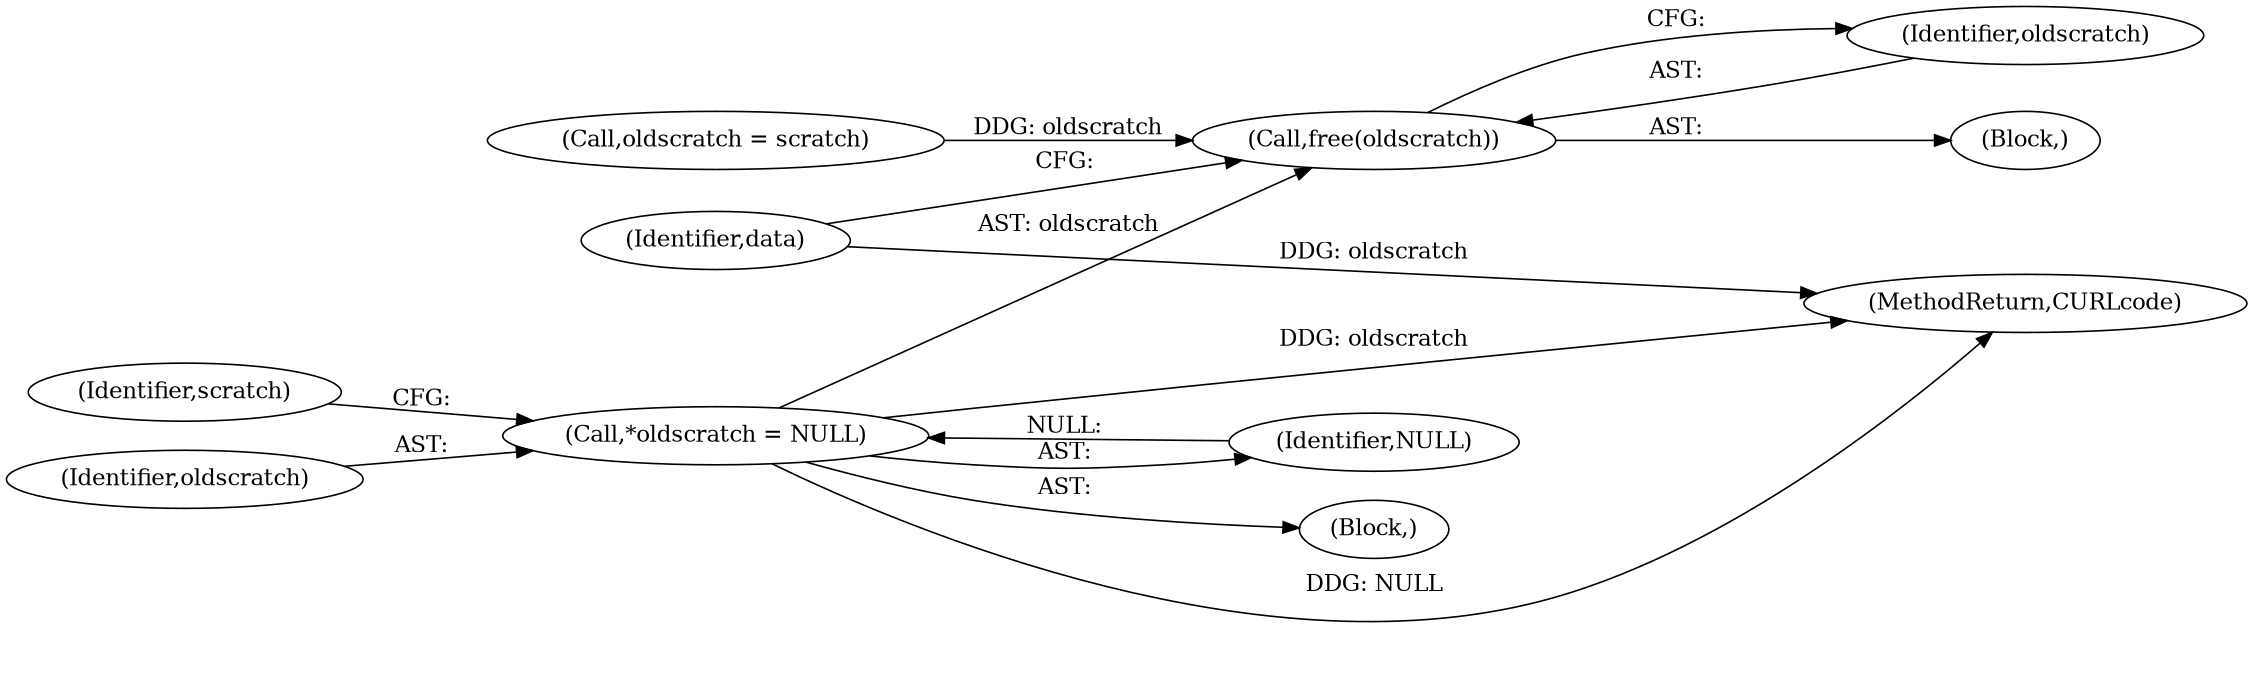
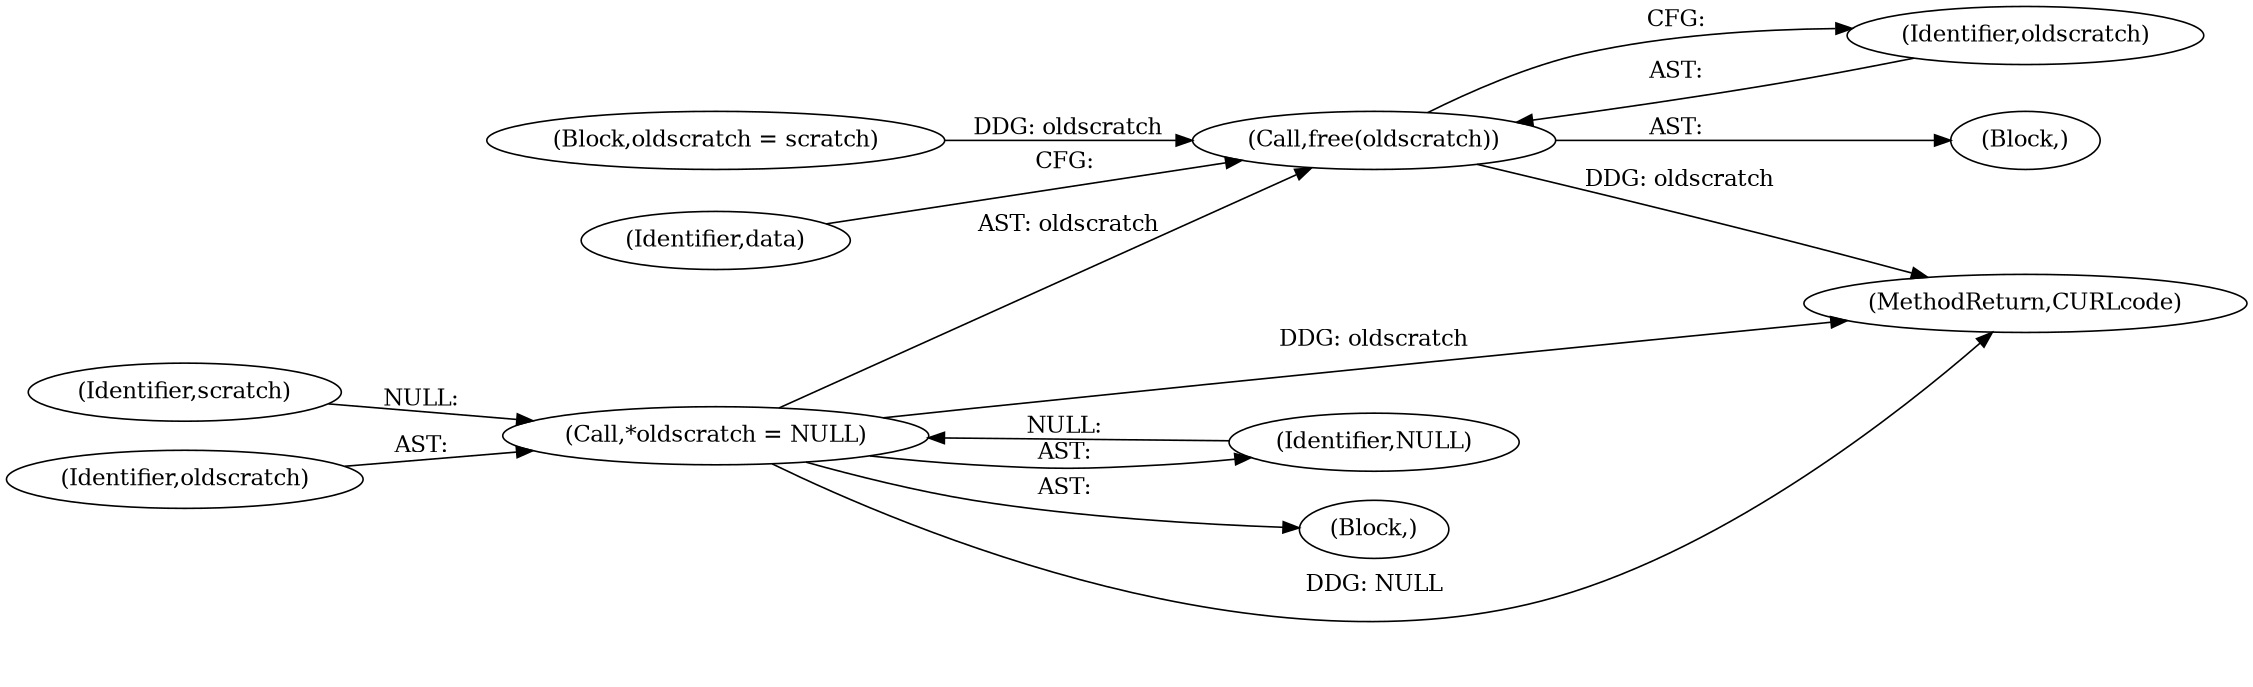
(716, 140) -> (716, 140)
(1324, 270) -> (1695, 217)
(425, 399) -> (425, 399)
